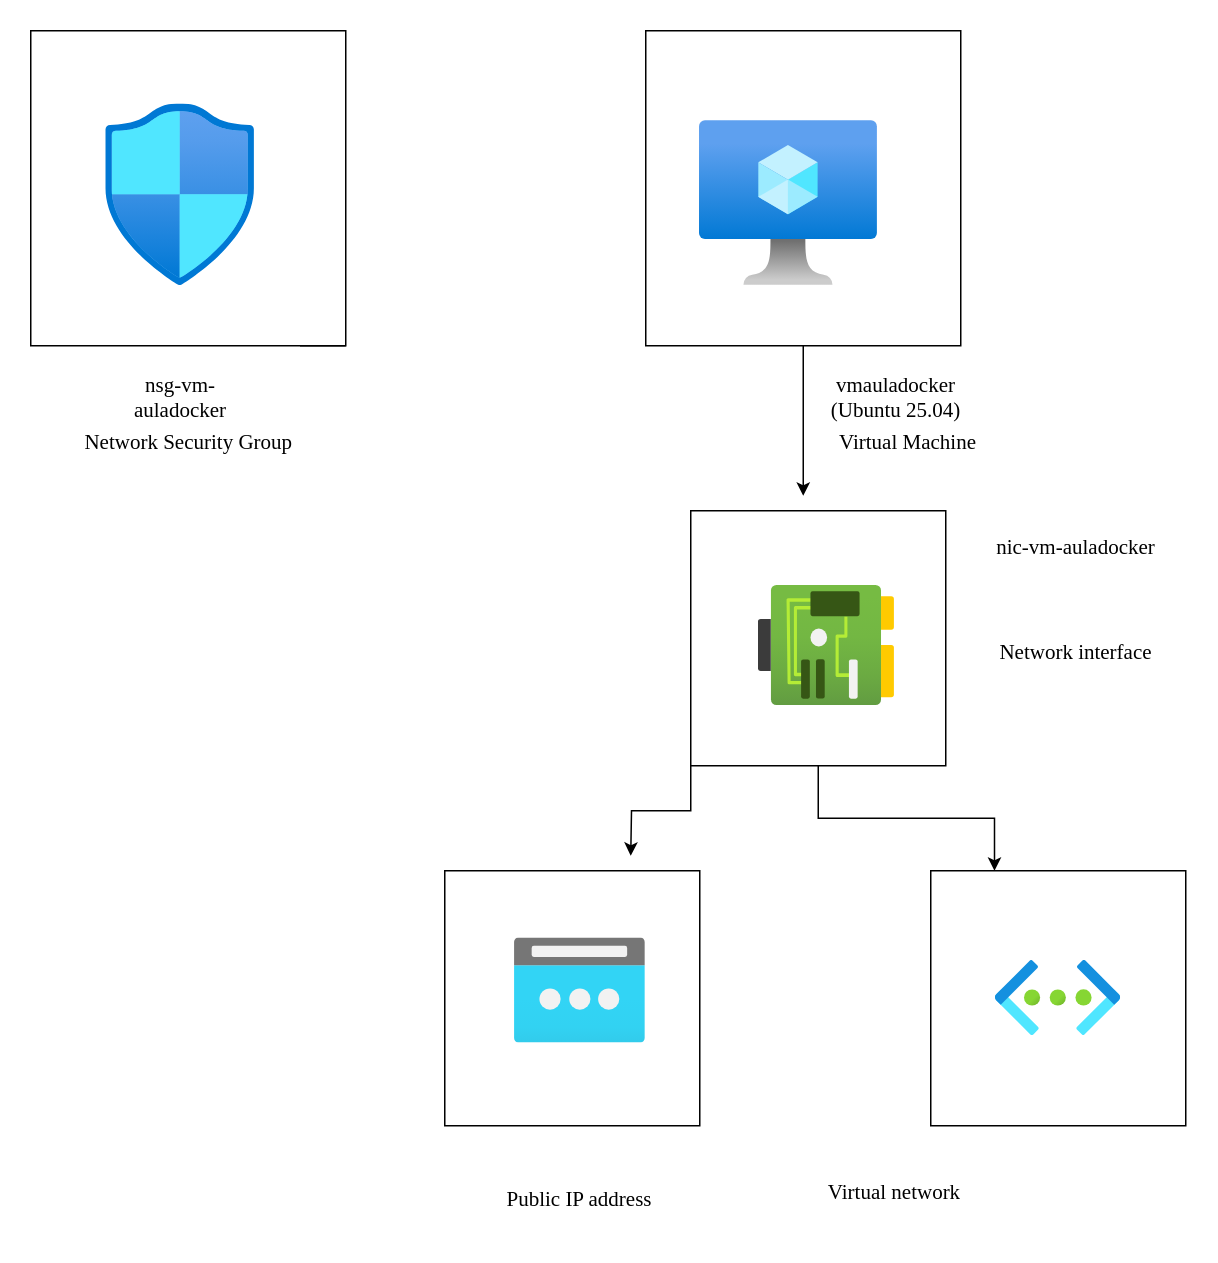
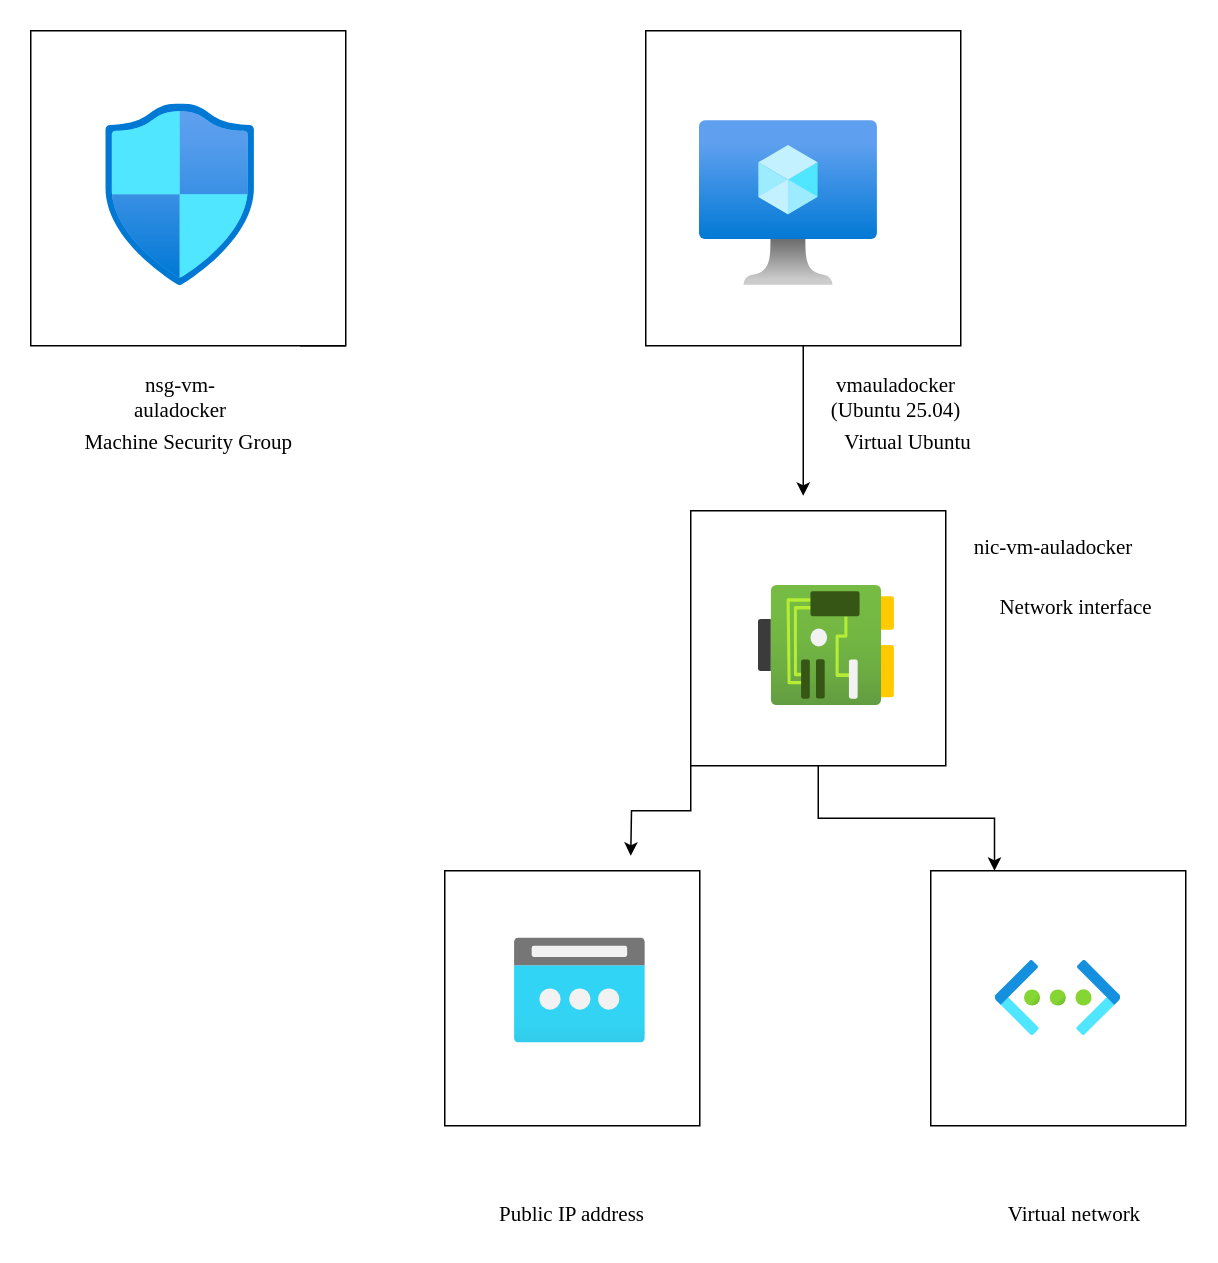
(189, 443) -> (189, 443)
(908, 443) -> (908, 443)
(1076, 548) -> (1054, 548)
(1076, 653) -> (1076, 608)
(894, 1193) -> (1074, 1216)
(580, 1201) -> (572, 1216)
